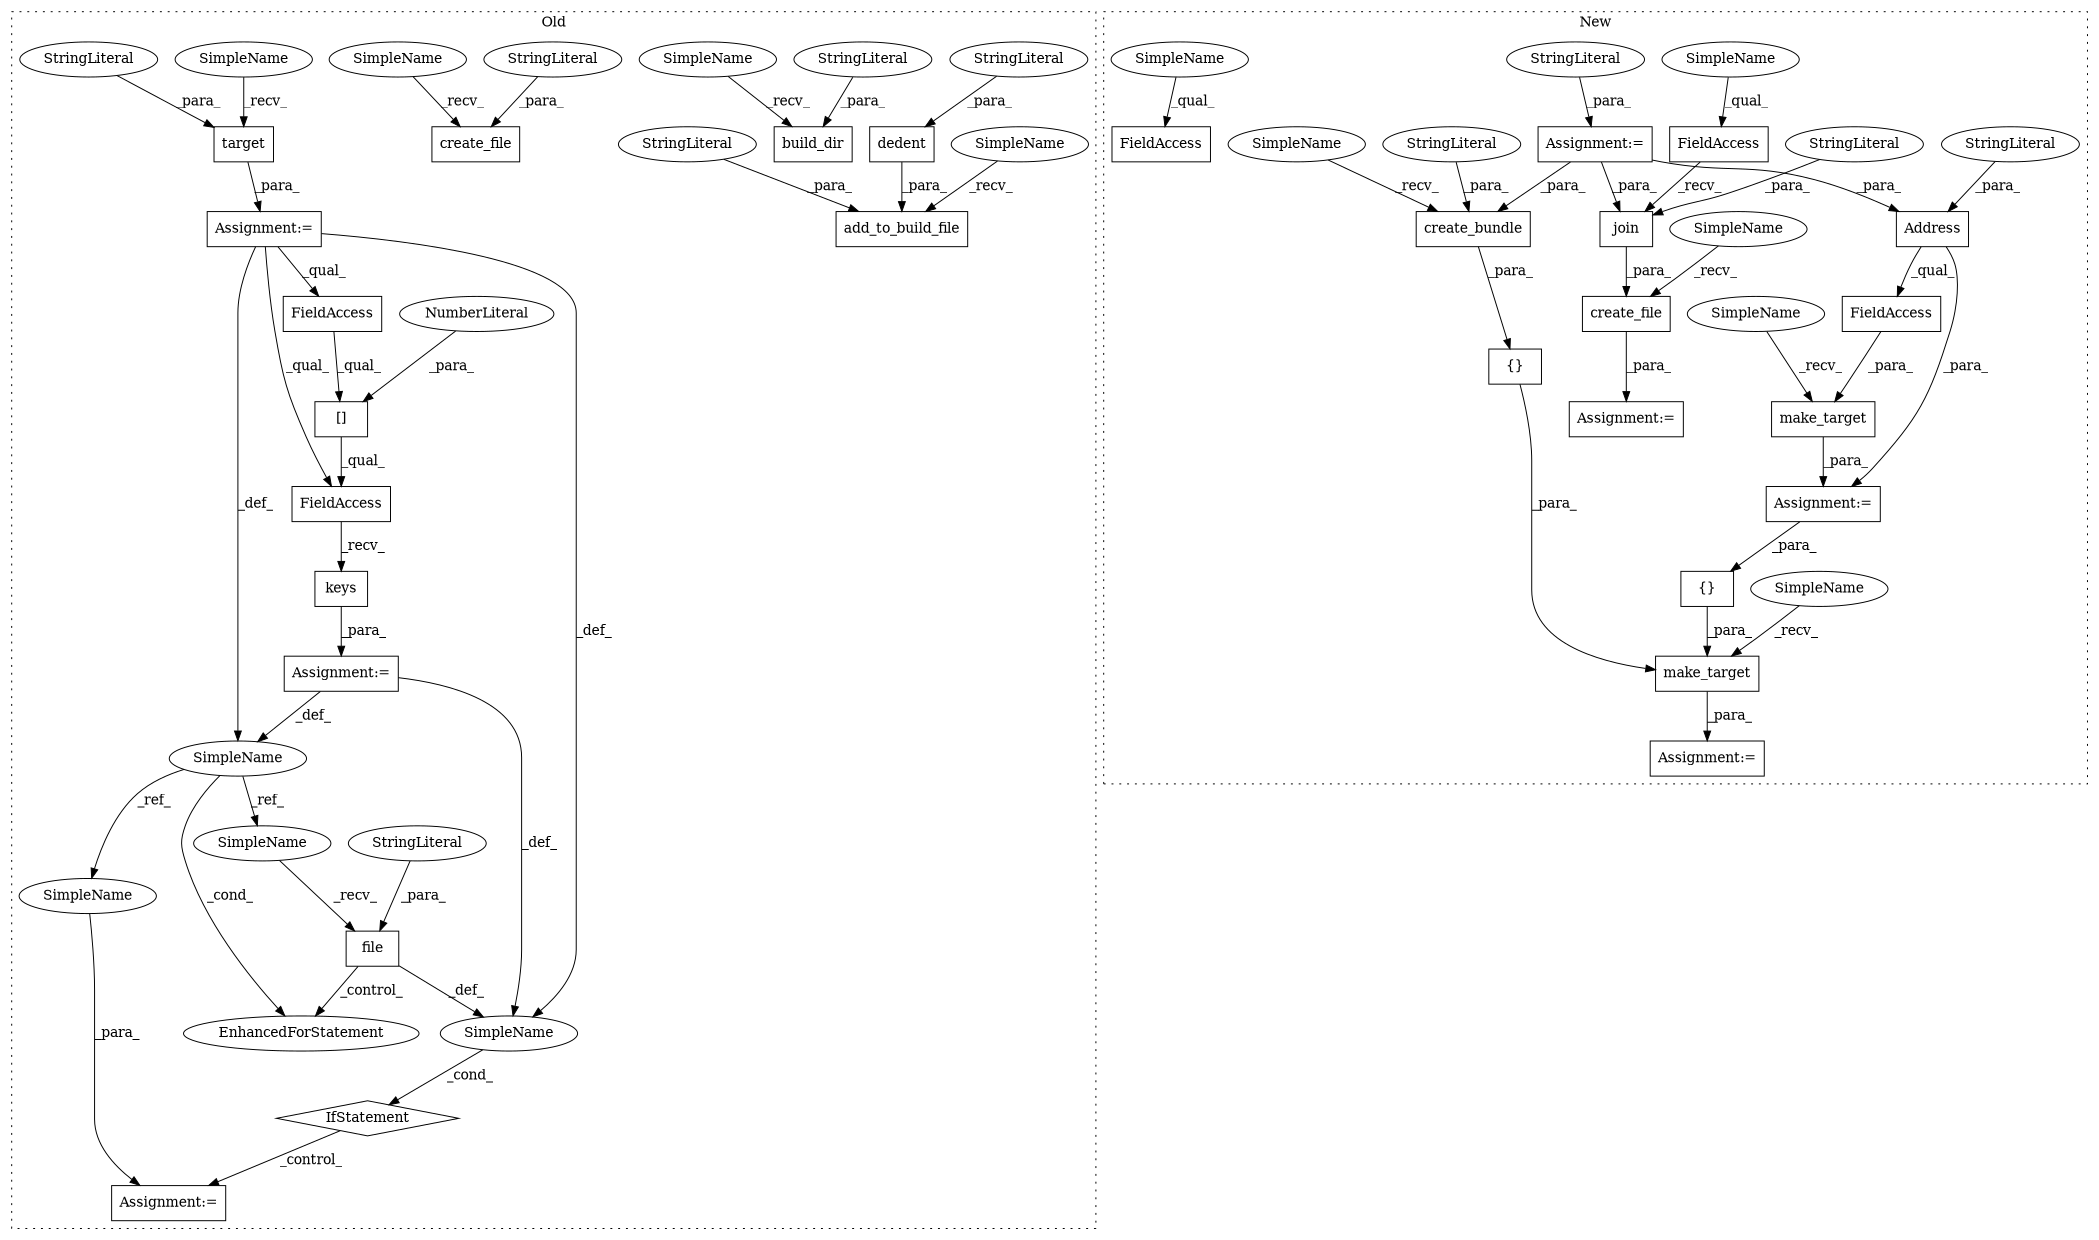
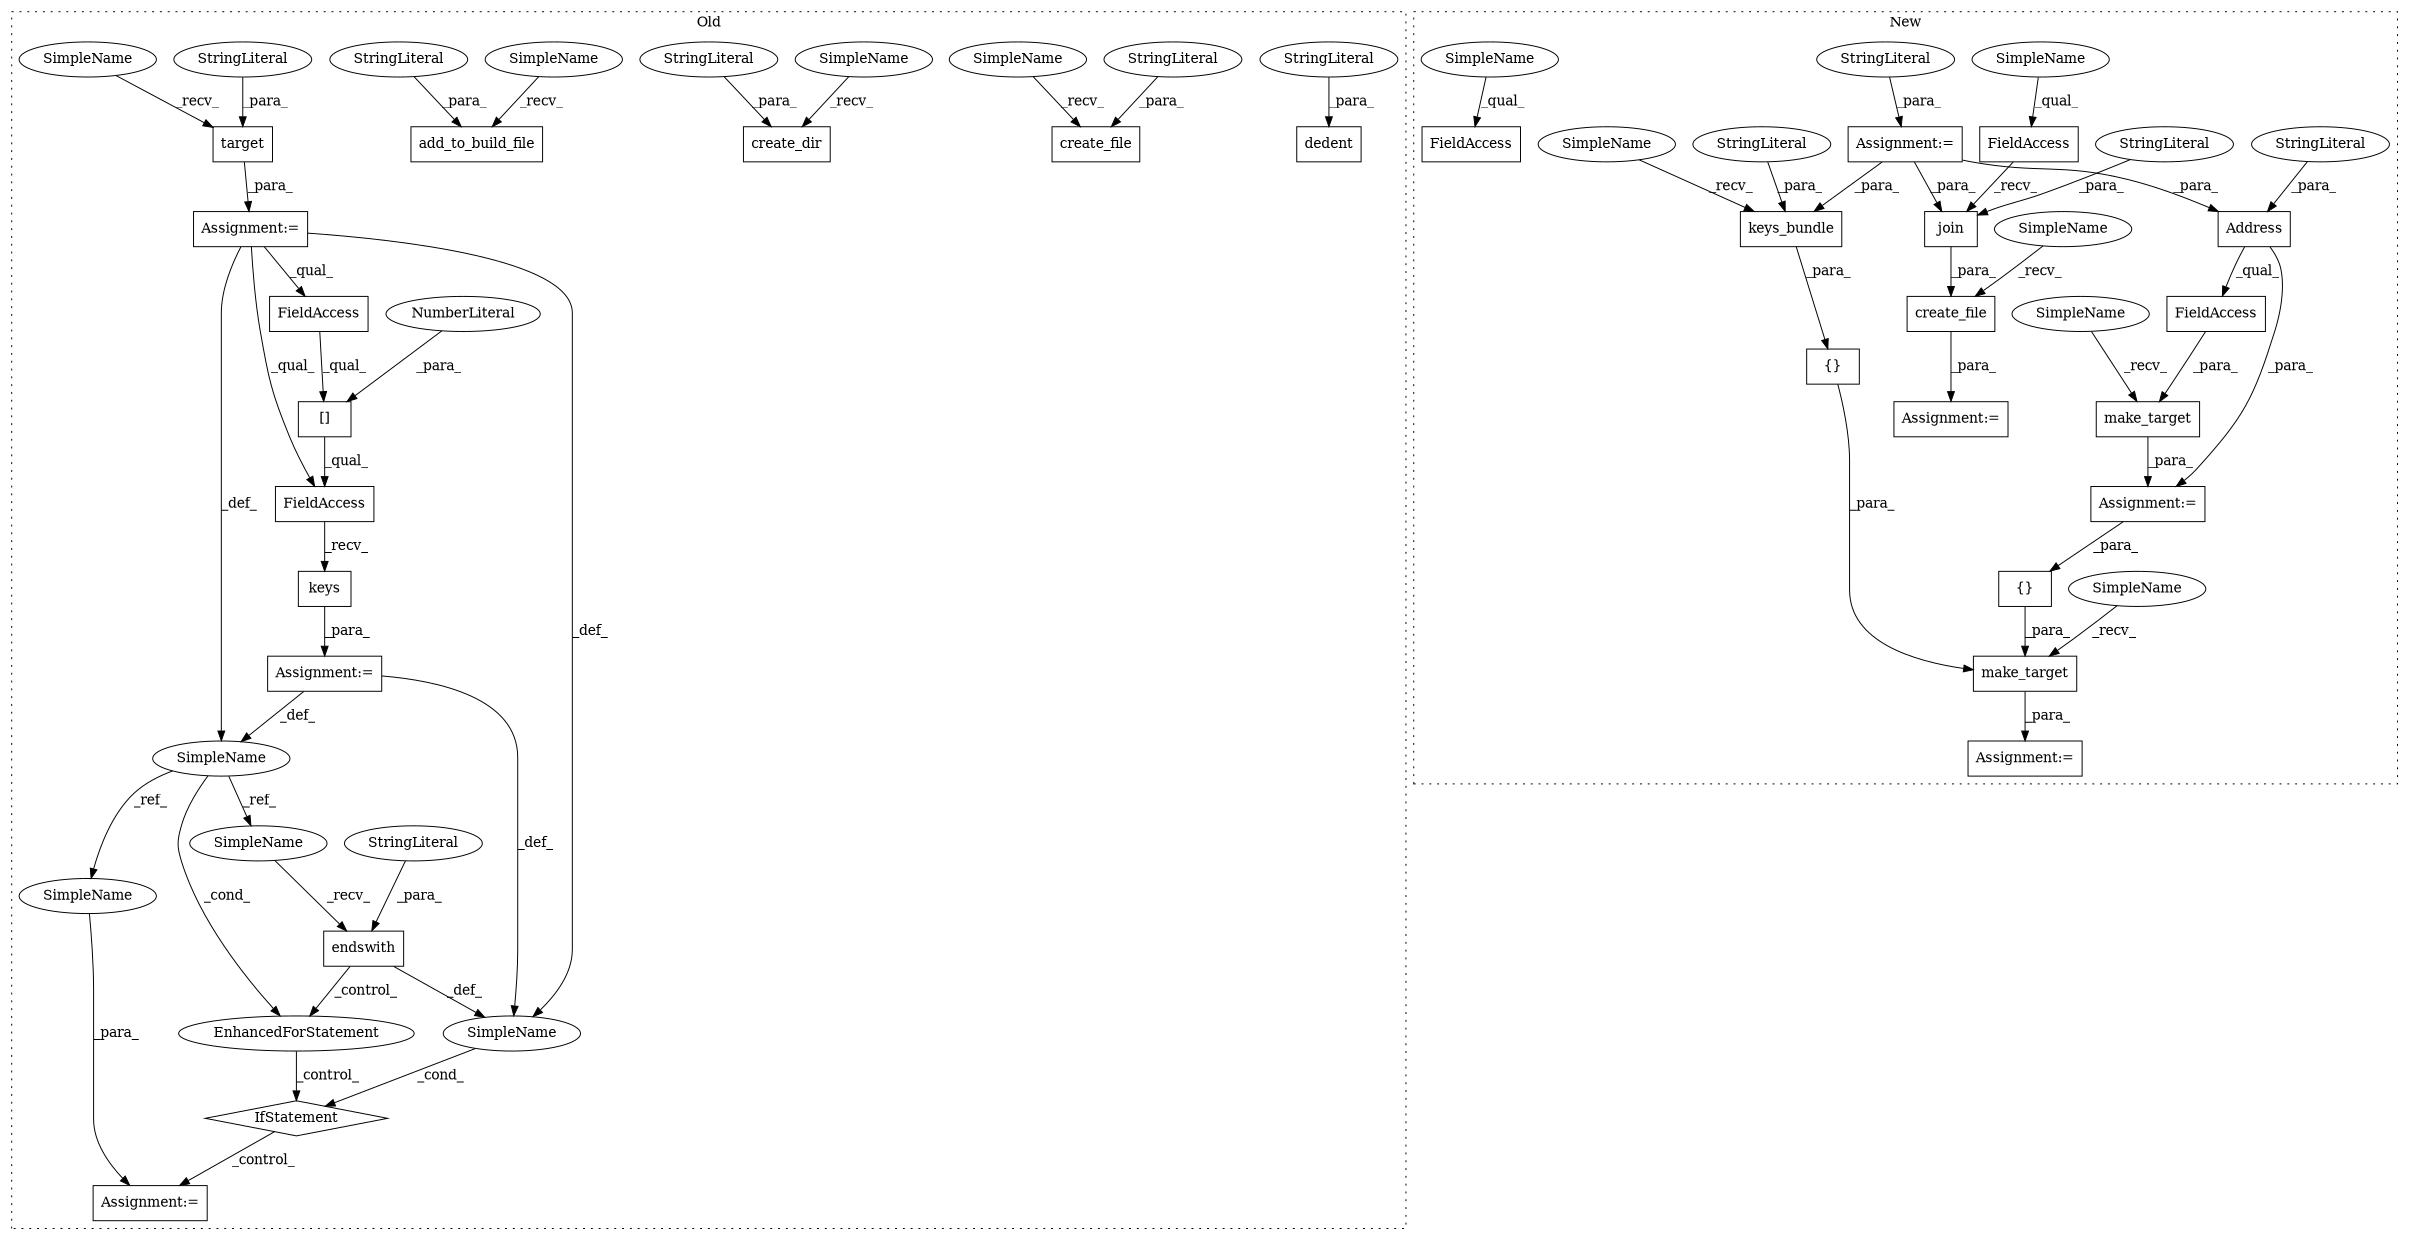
(813, 144) -> (787, 144)
(902, 182) -> none
(1473, 229) -> (1791, 229)
(372, 949) -> (364, 949)
none -> (296, 1071)
